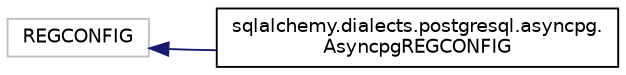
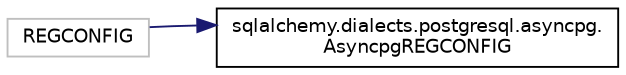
(192, 50) -> (173, 26)
